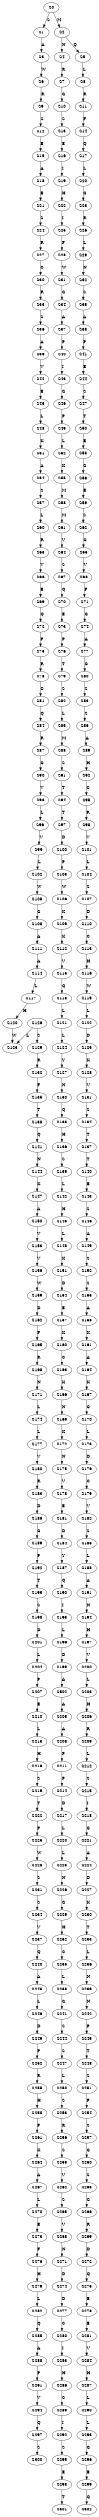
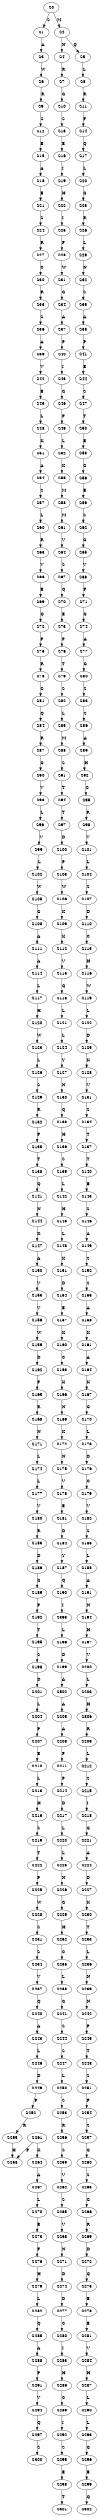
(26, 1035) -> (37, 1059)
(62, 1618) -> (62, 1618)
(87, 1717) -> (87, 1717)
(37, 2124) -> (26, 2149)
